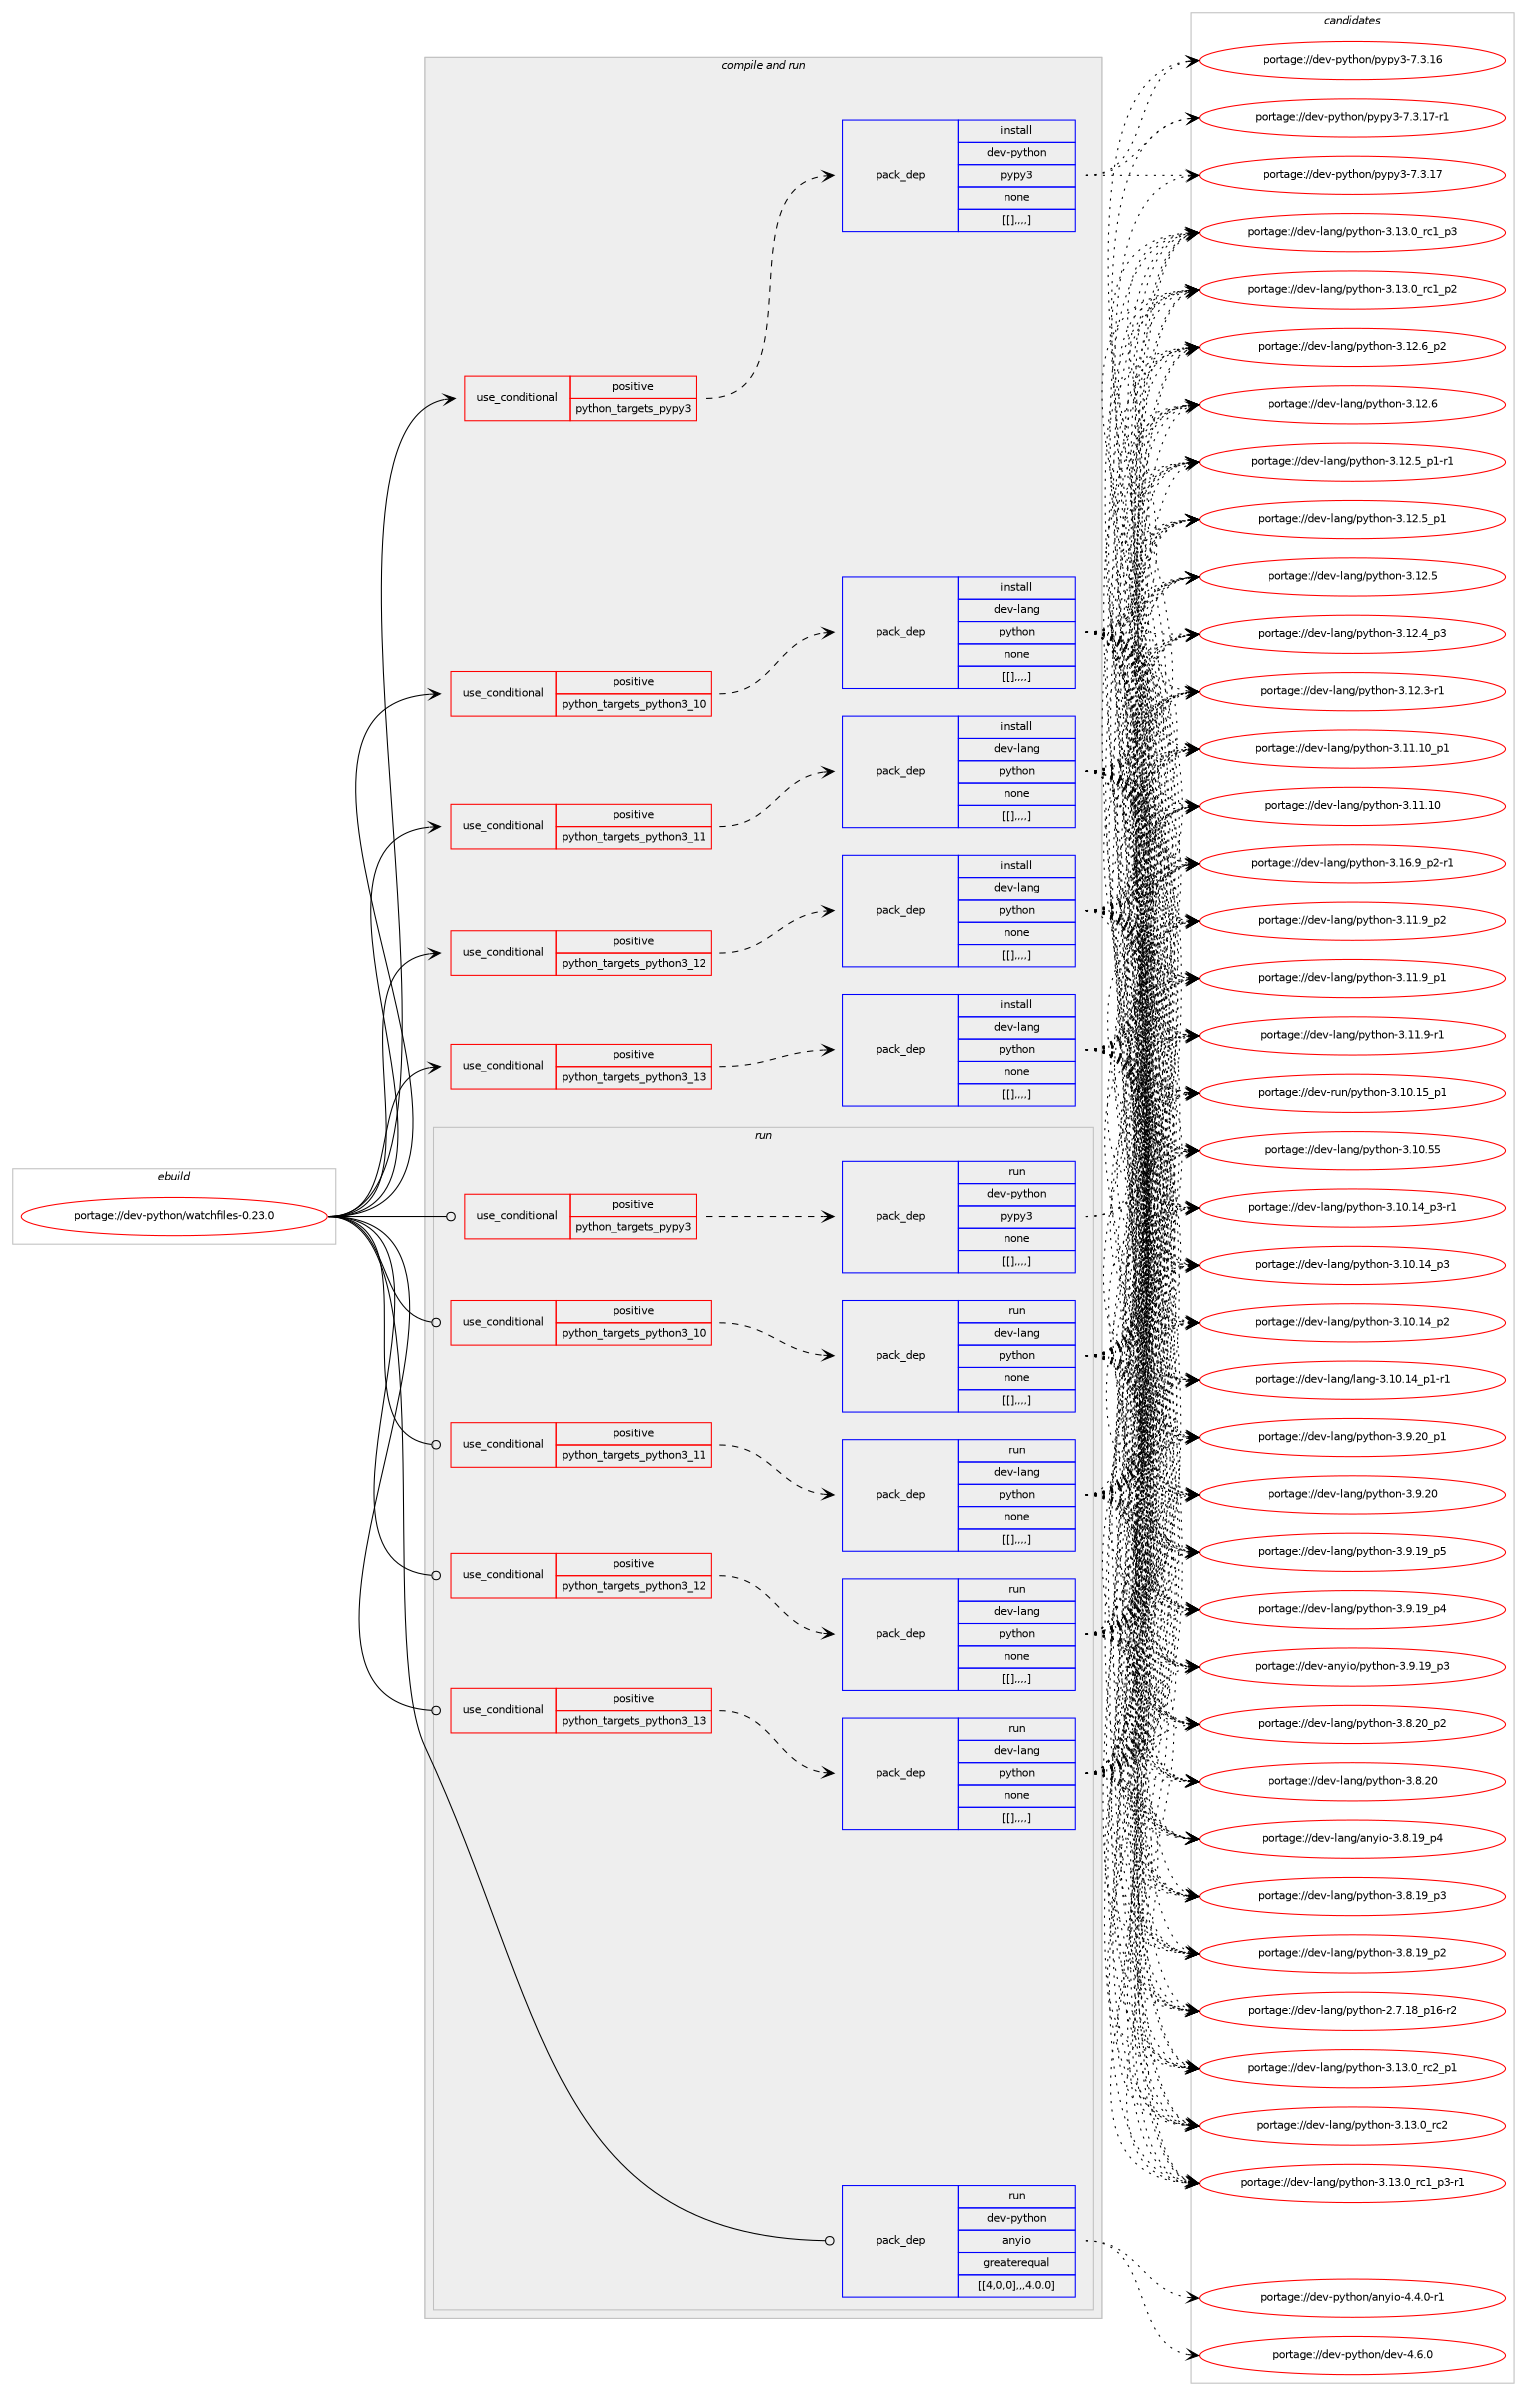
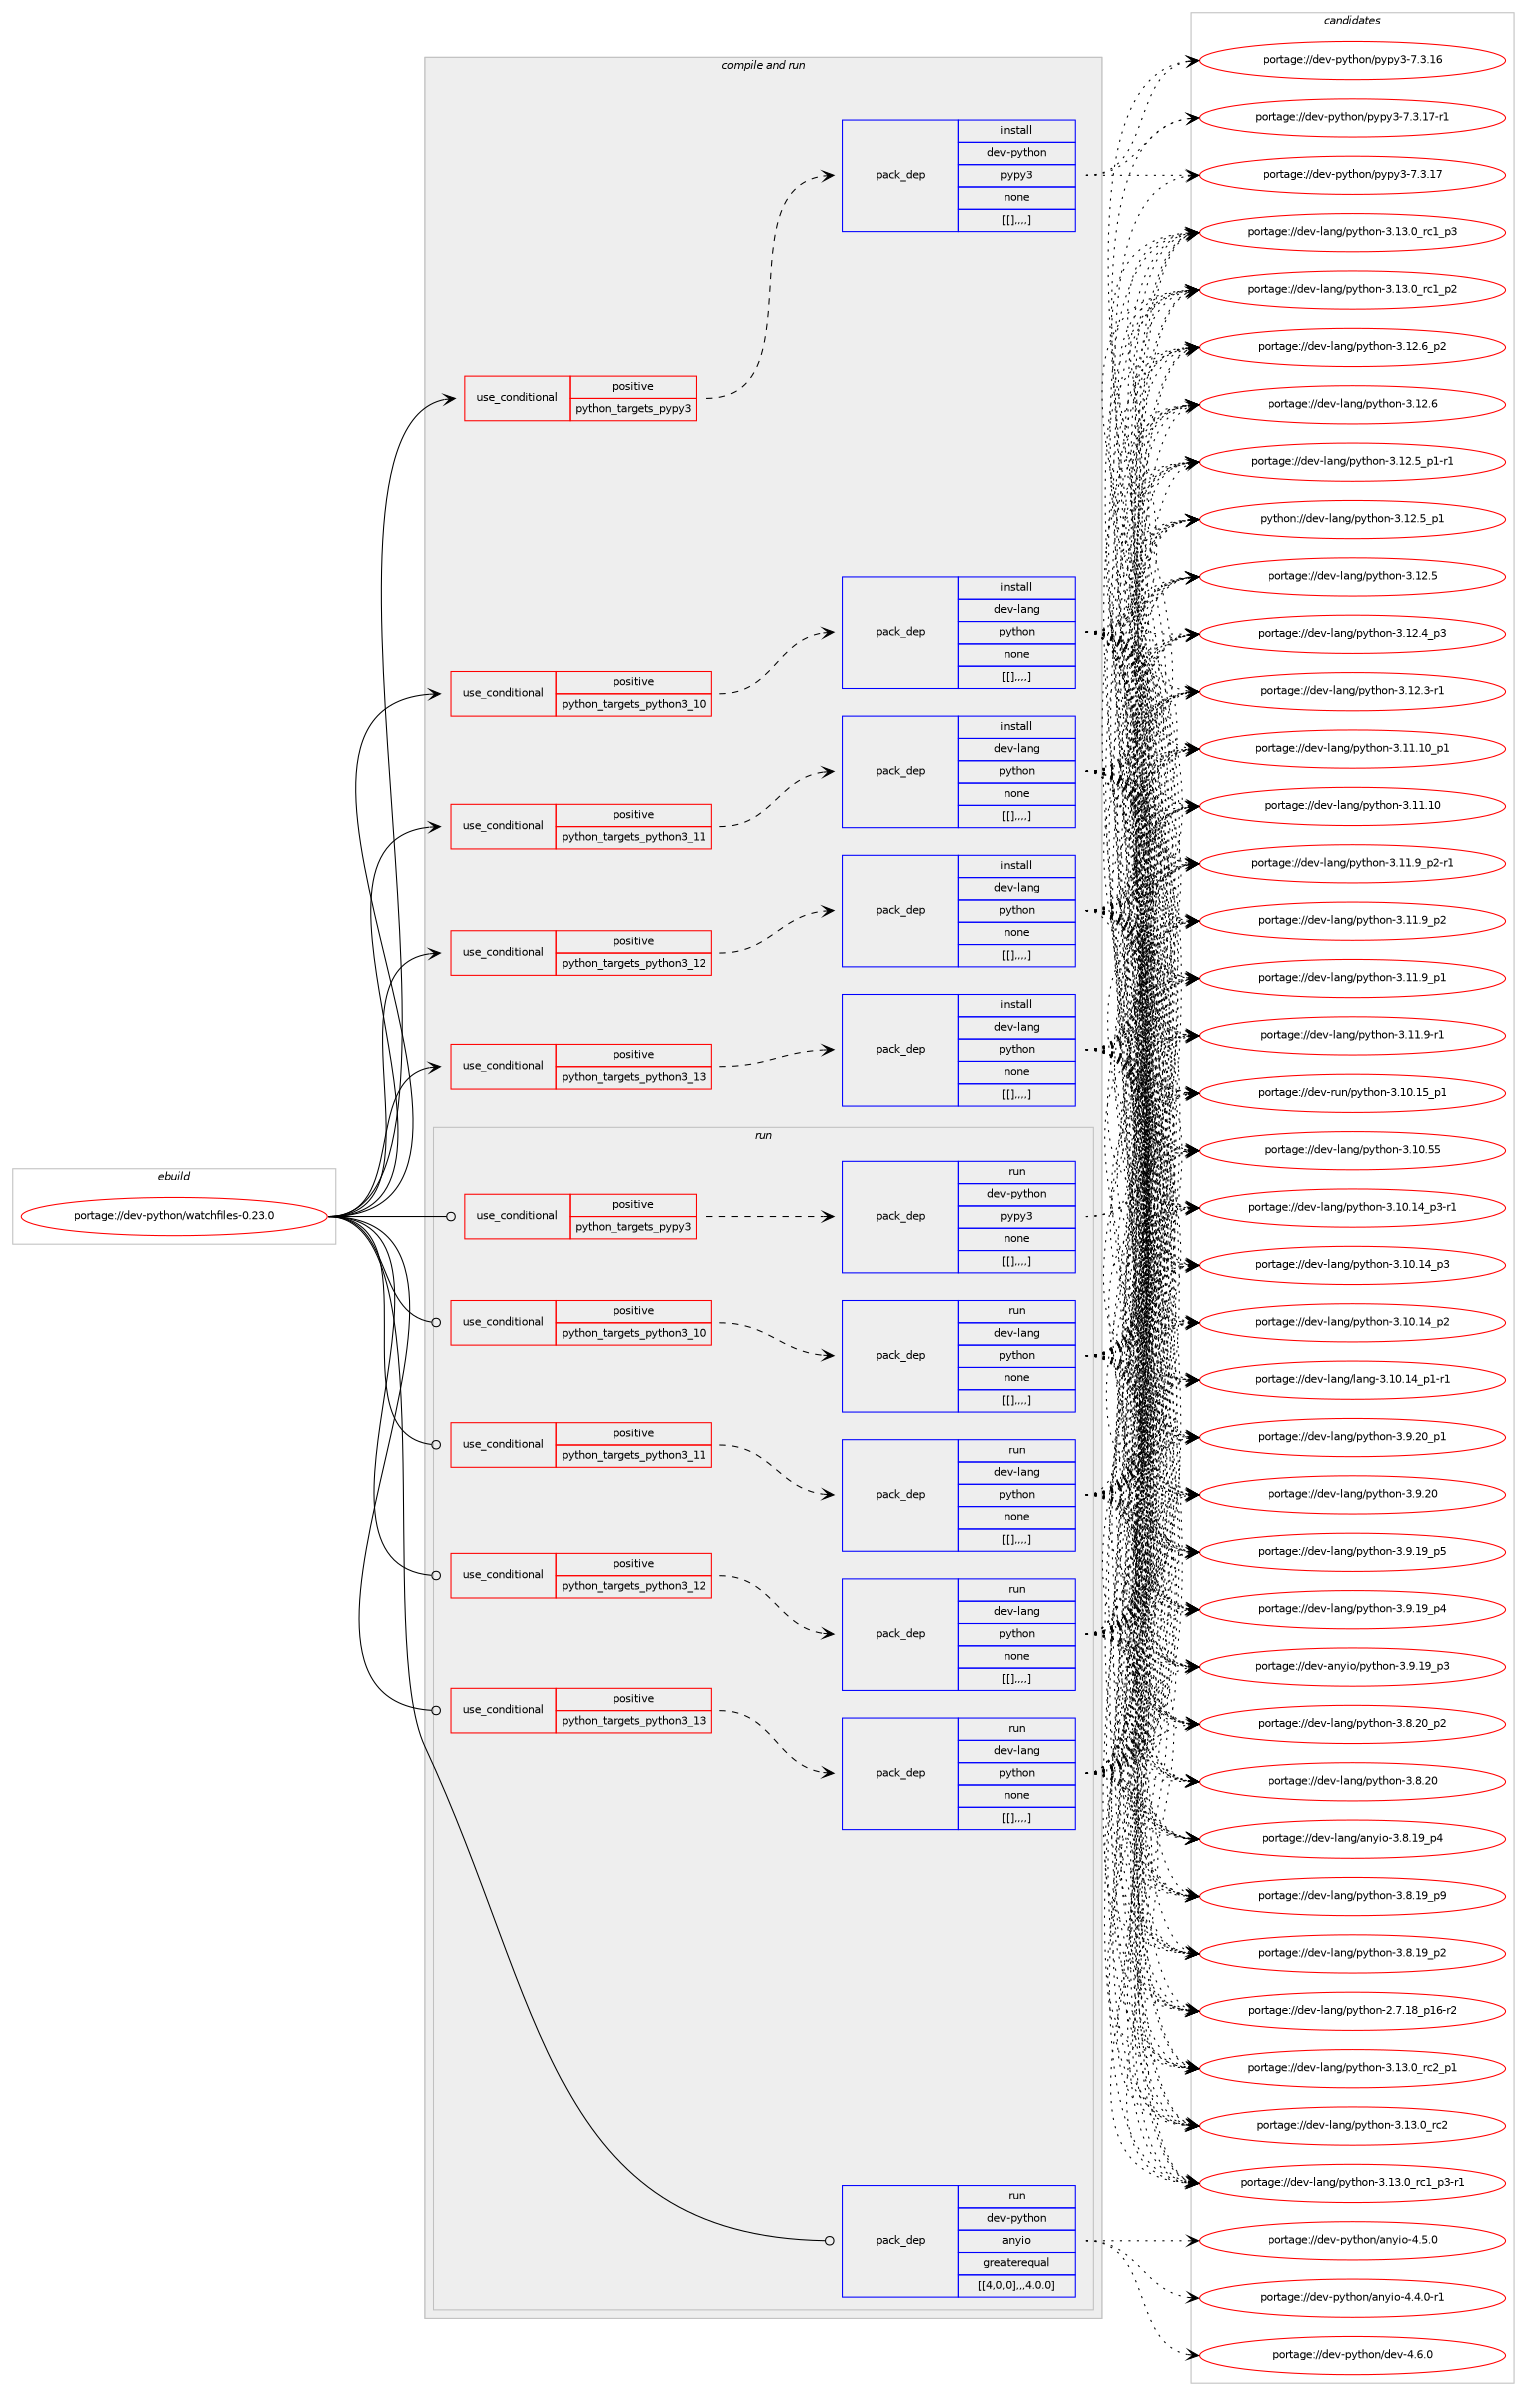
(1353, 520) -> (1353, 520)
(1353, 864) -> (1353, 864)
(1353, 1897) -> (1353, 1897)
none -> (1353, 2241)
